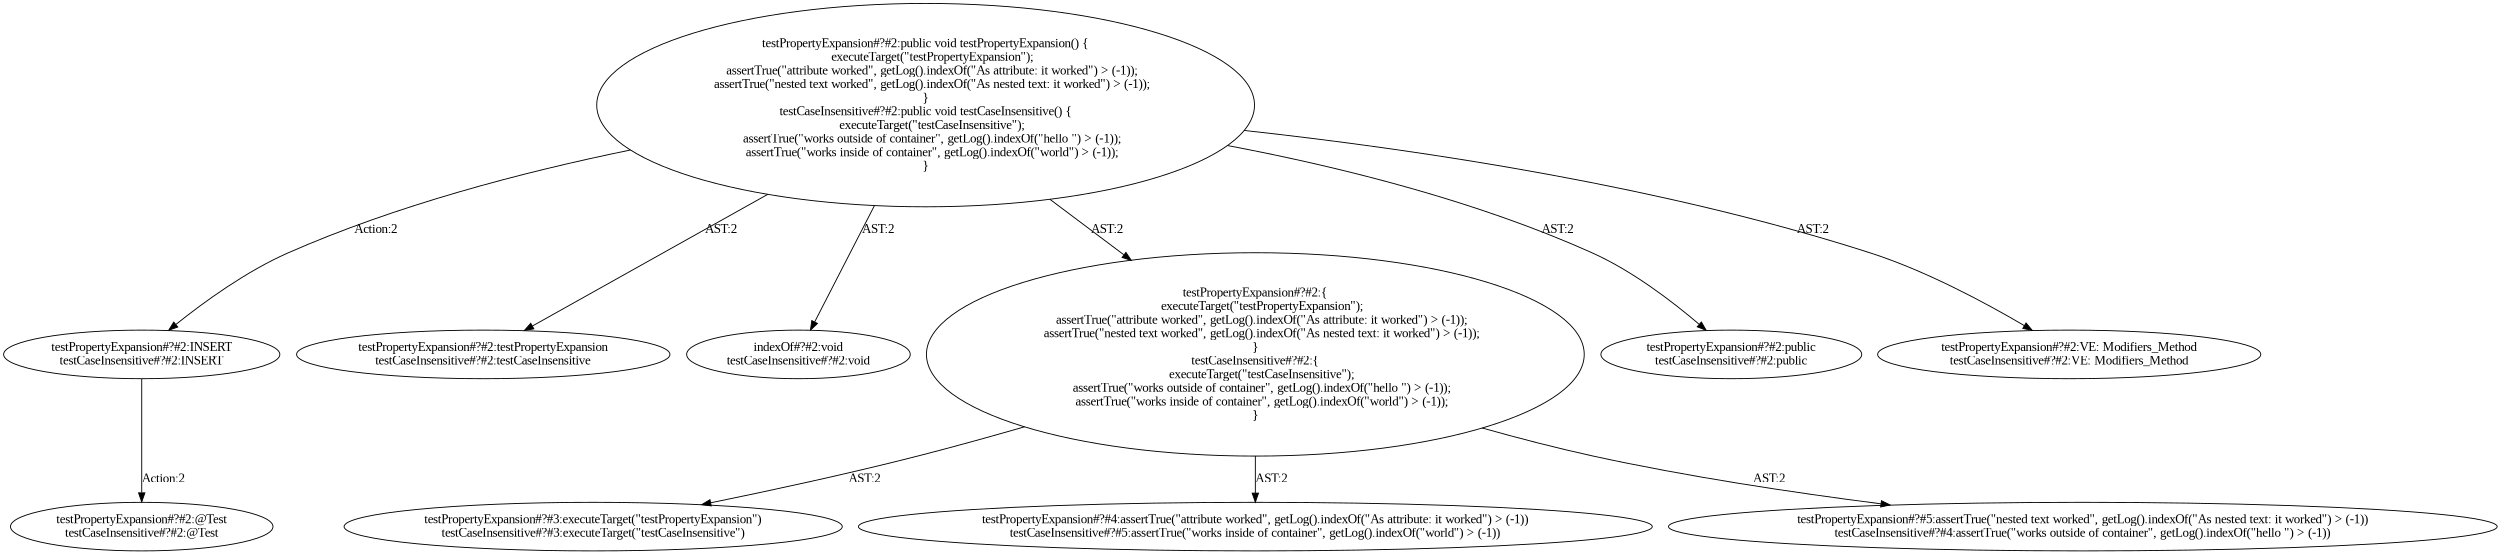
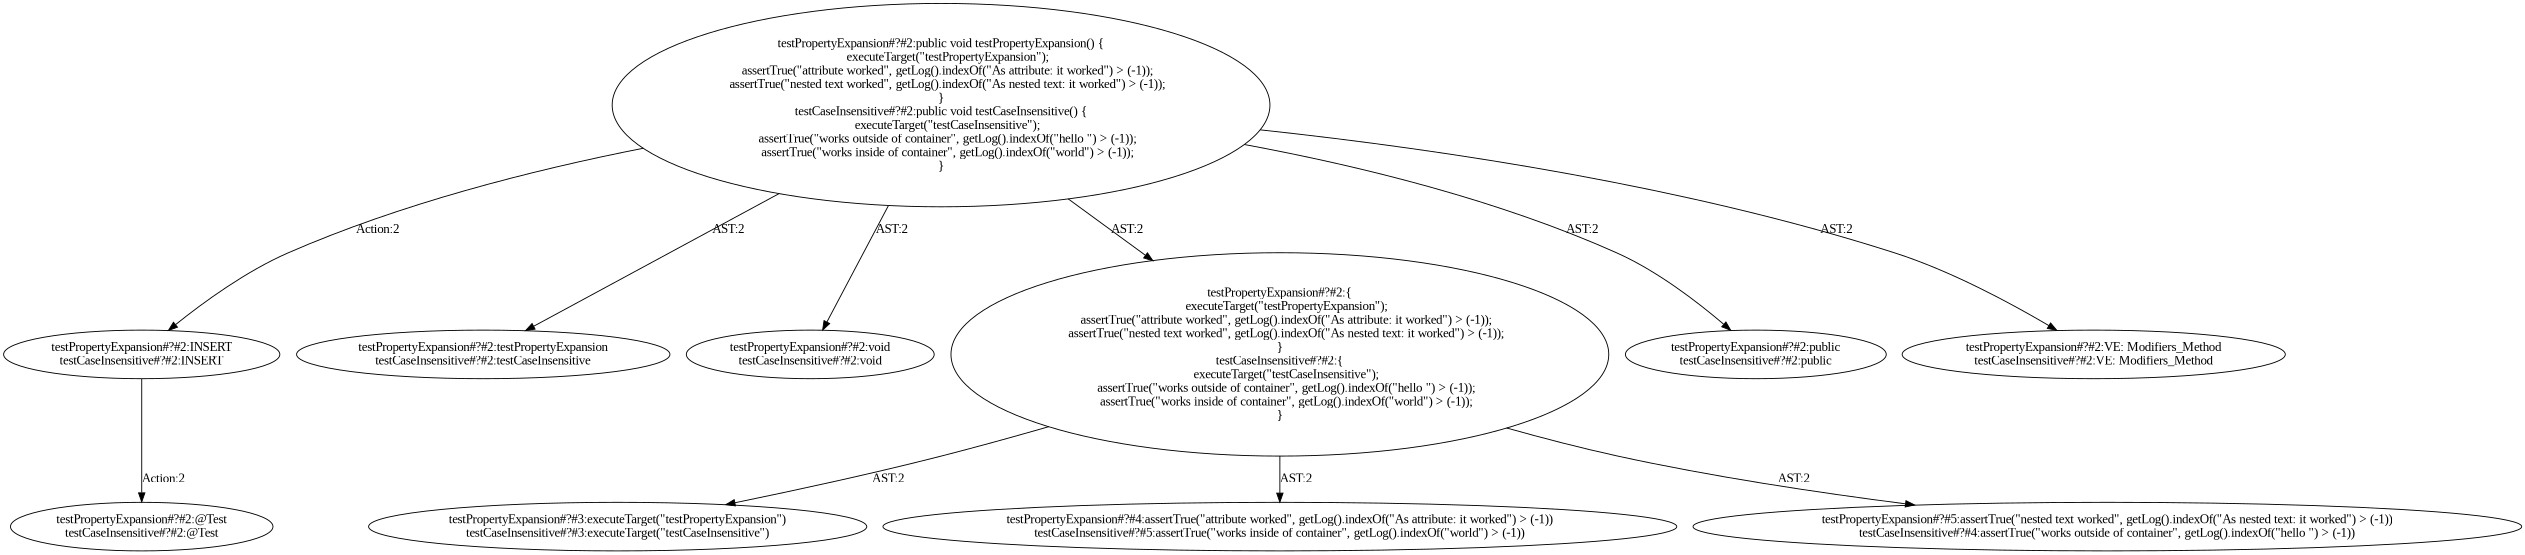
(798, 354) -> (810, 354)
